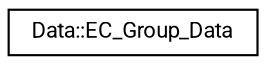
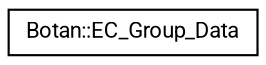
(133, 32) -> (133, 32)
